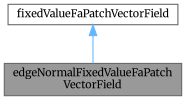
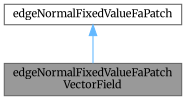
(93, 15) -> (93, 15)
